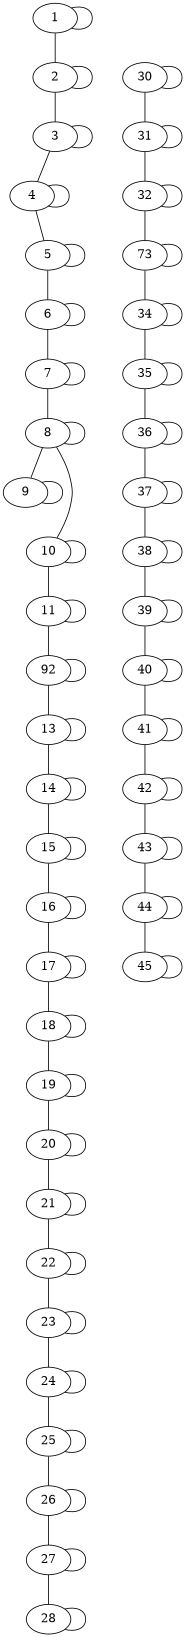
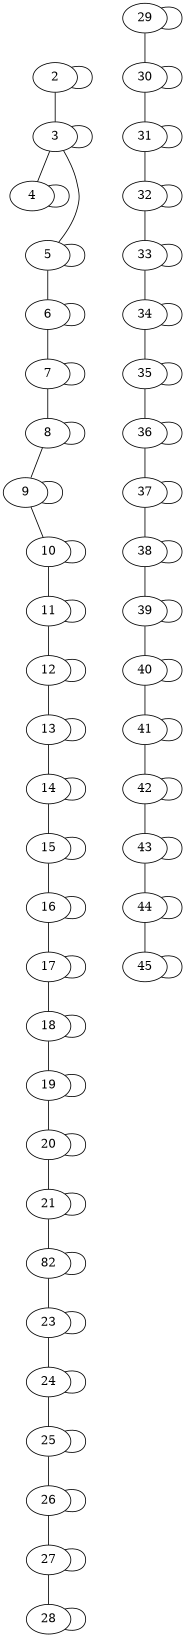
(55, 18) -> none
none -> (145, 18)
(40, 226) -> (79, 198)
(145, 255) -> (145, 255)
(72, 492) -> (37, 522)
(49, 670) -> (49, 670)
(49, 1263) -> (49, 1263)
